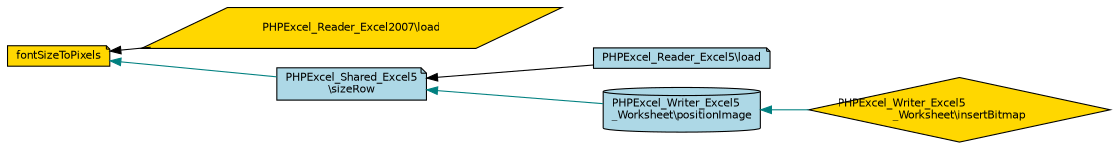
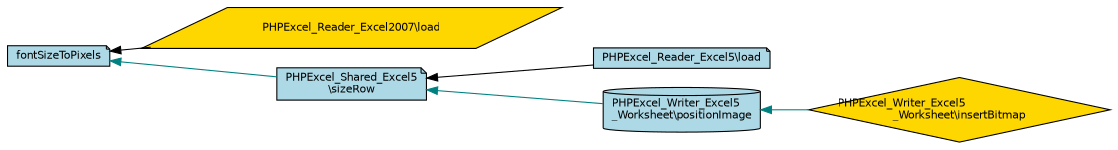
(59, 56) -> (59, 56)
